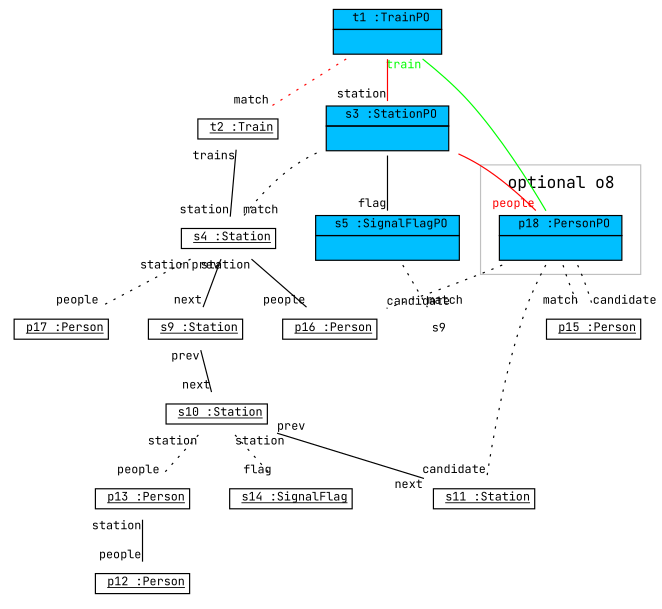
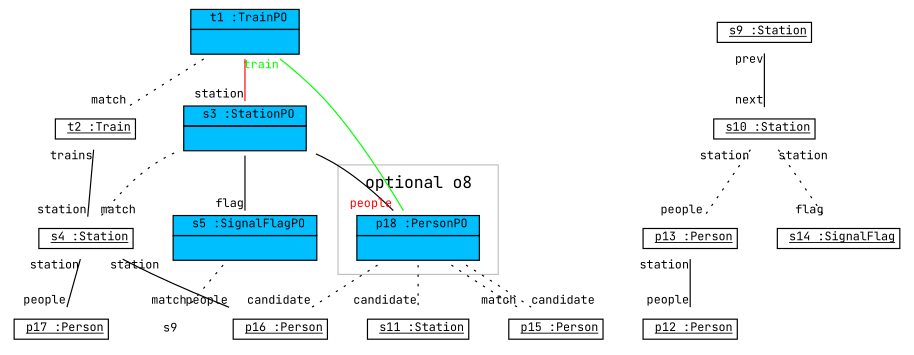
(308, 83) -> (166, 83)
(500, 179) -> (357, 179)
(145, 283) -> (74, 283)
(212, 283) -> none
(351, 456) -> none
